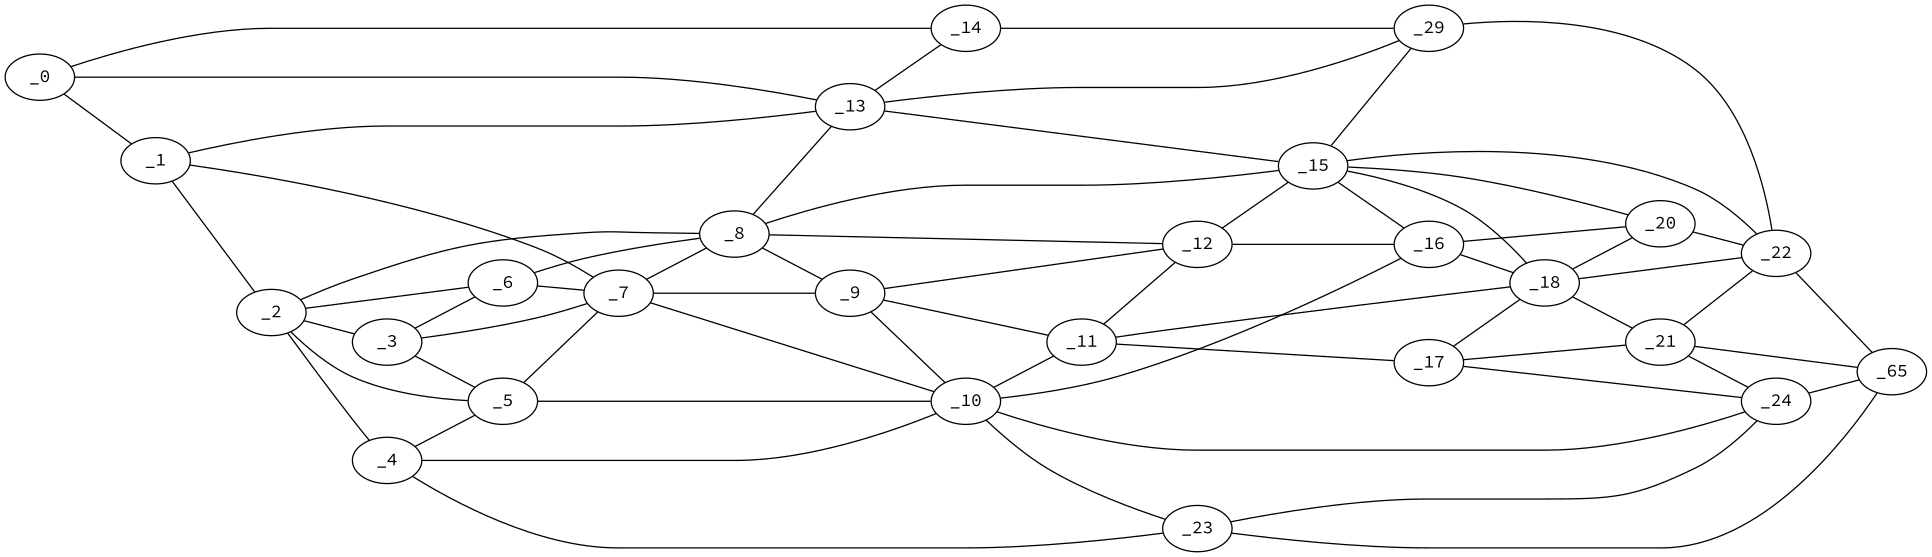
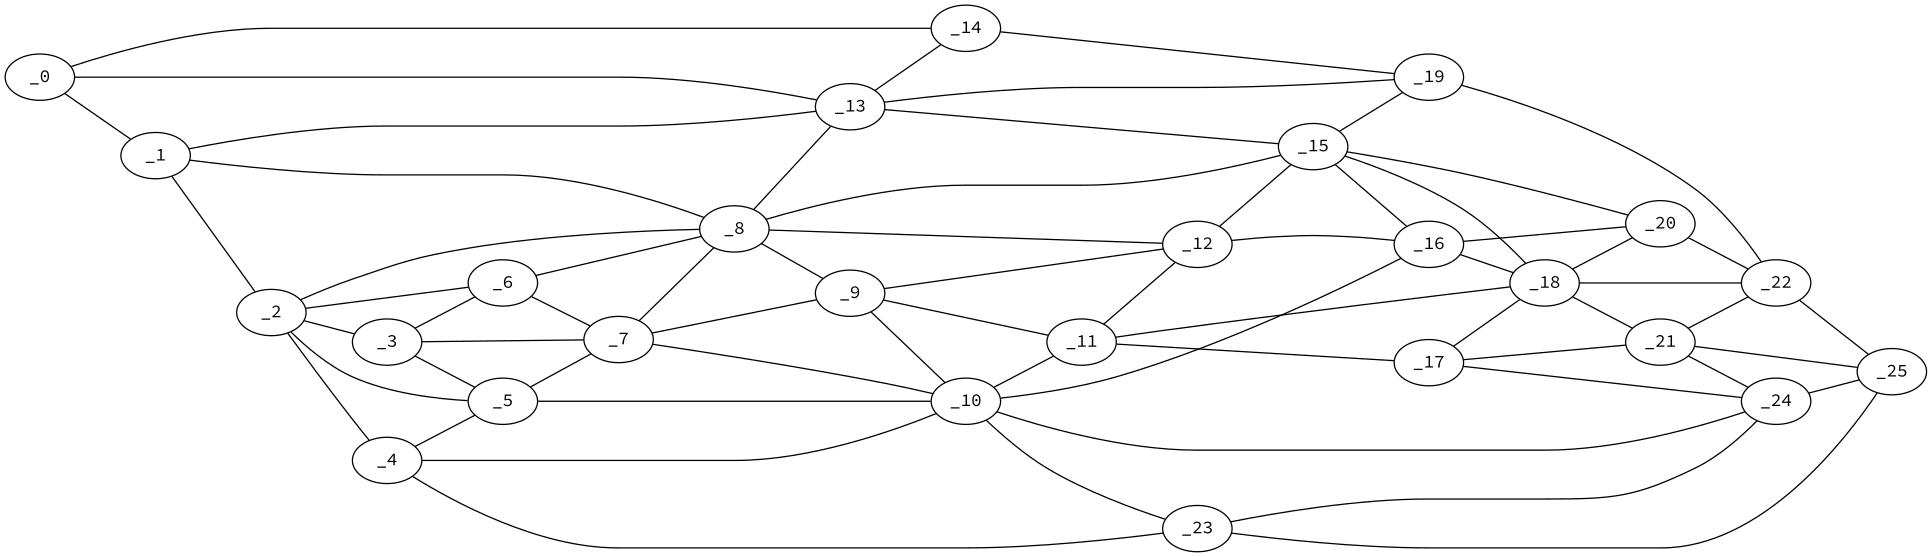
(1429, 28) -> (1429, 77)
(1561, 156) -> none
(396, 205) -> (449, 175)
(1892, 372) -> (1892, 372)
